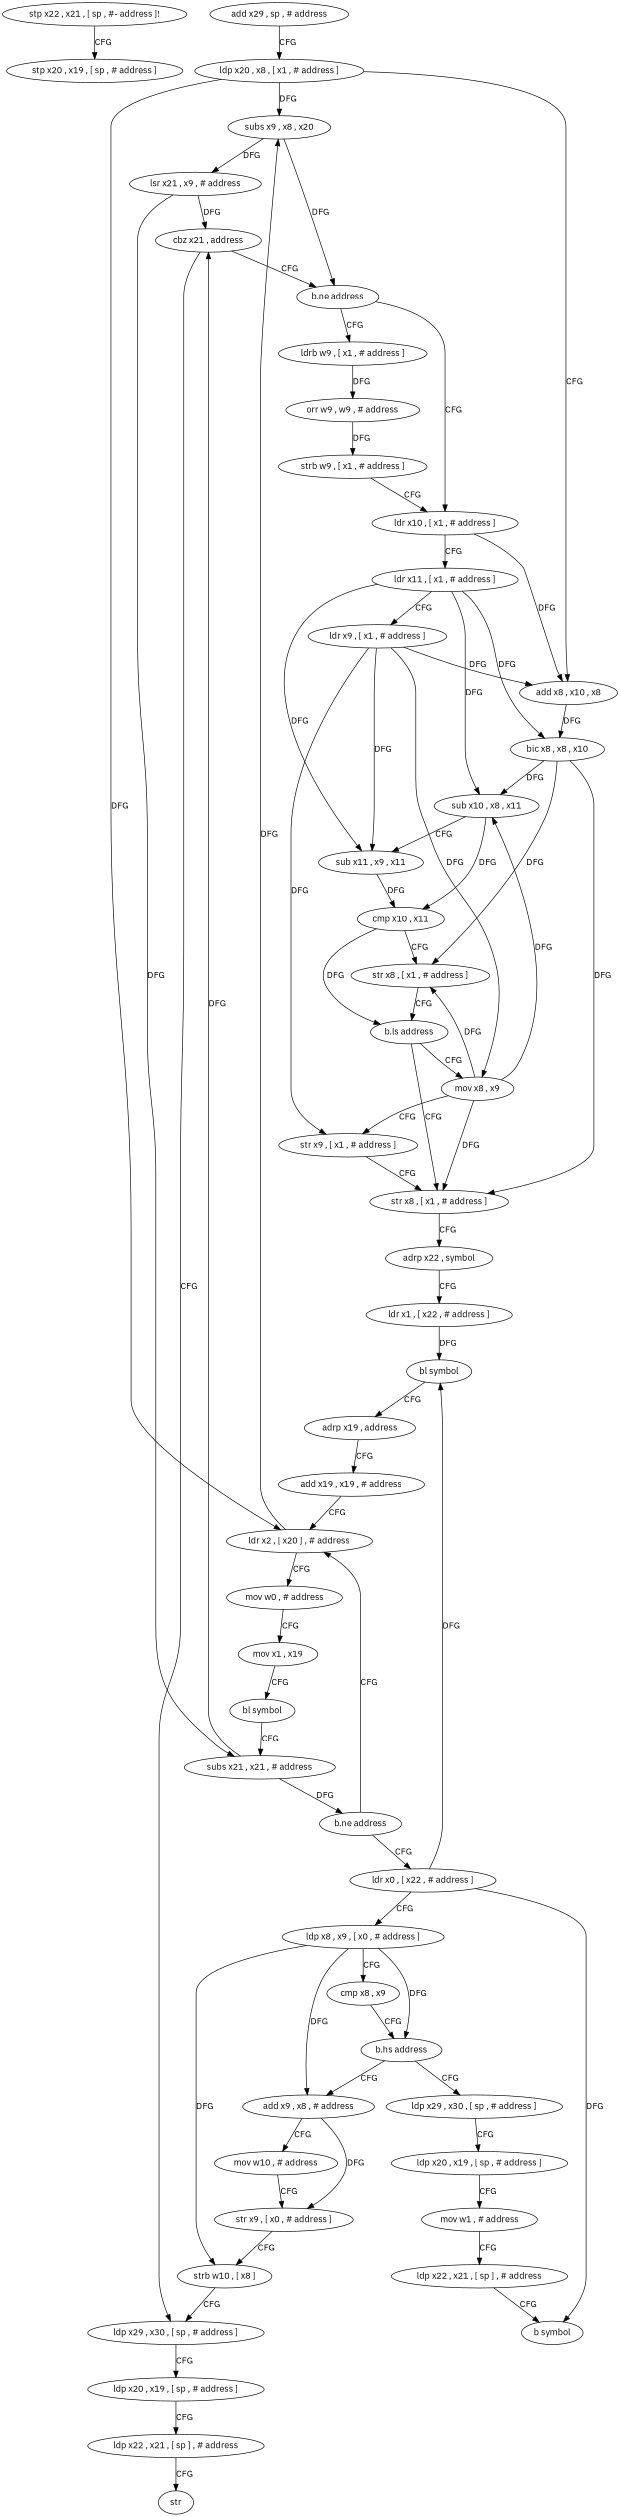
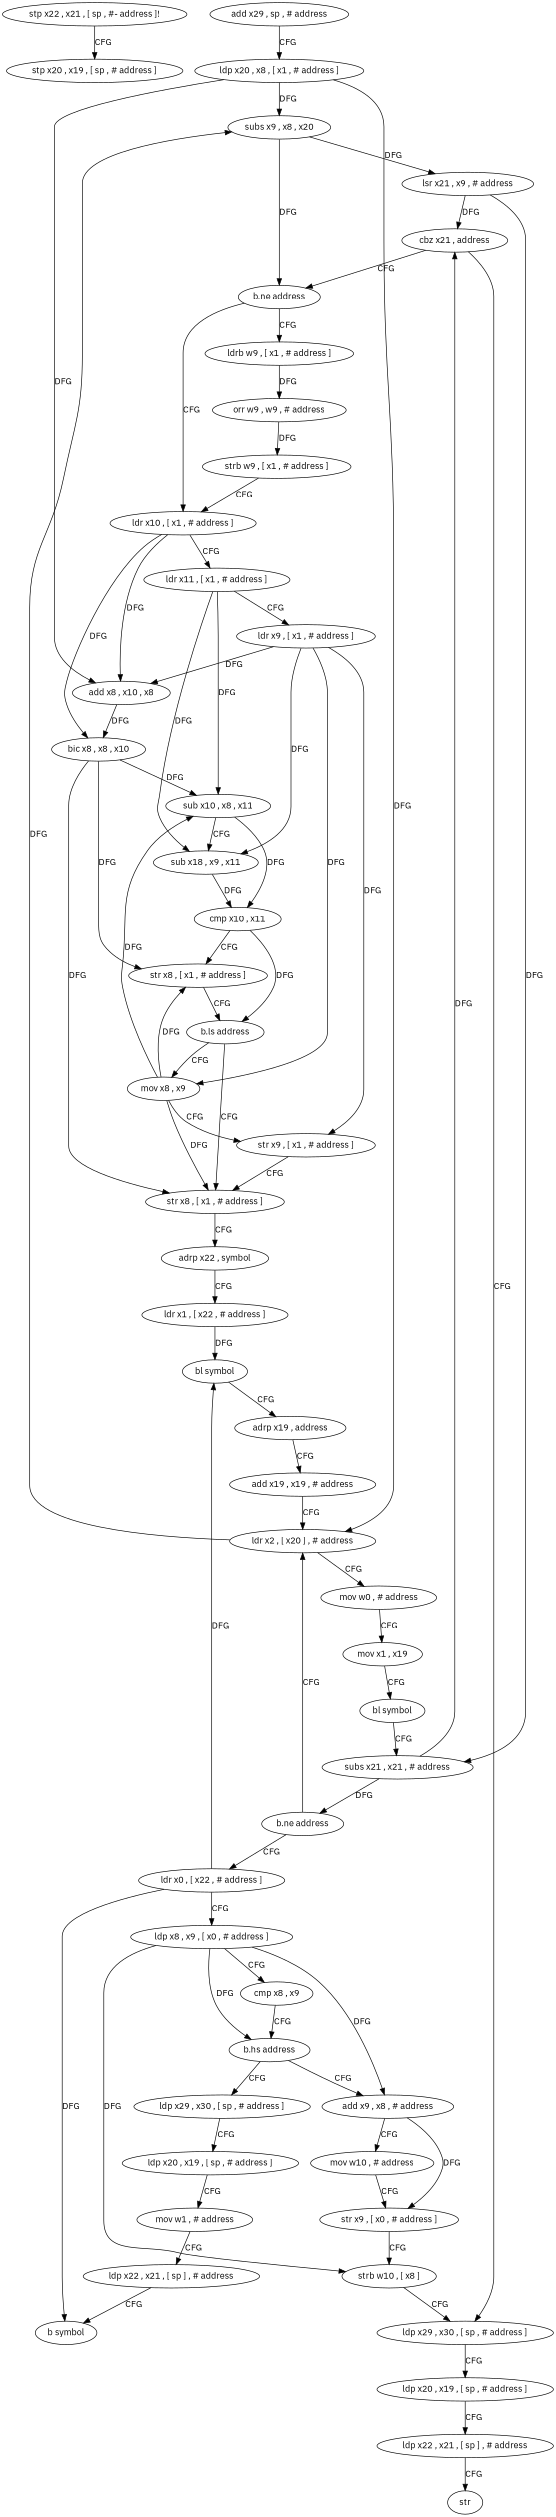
(575, 382) -> (63, 382)
(497, 664) -> (89, 625)
(371, 863) -> (206, 863)
